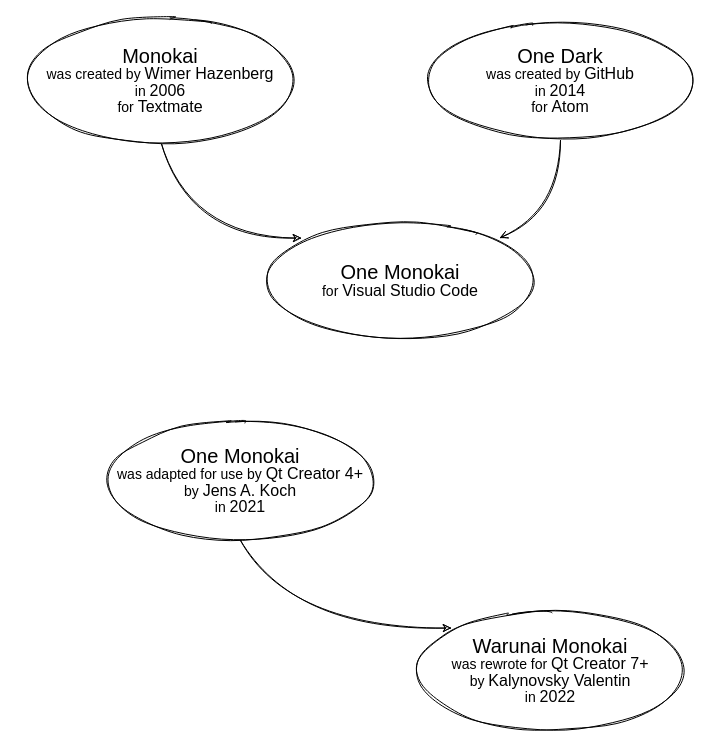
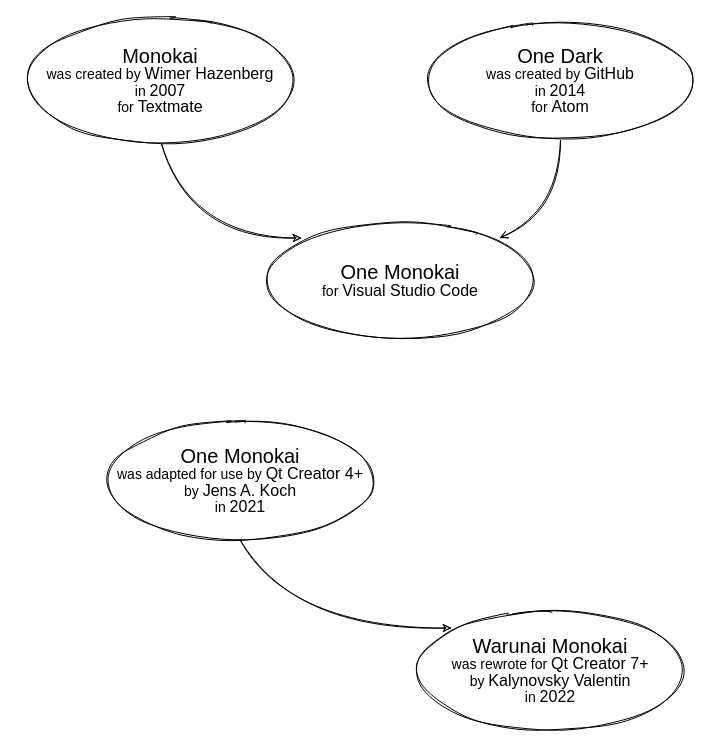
(161, 81) -> (161, 81)
